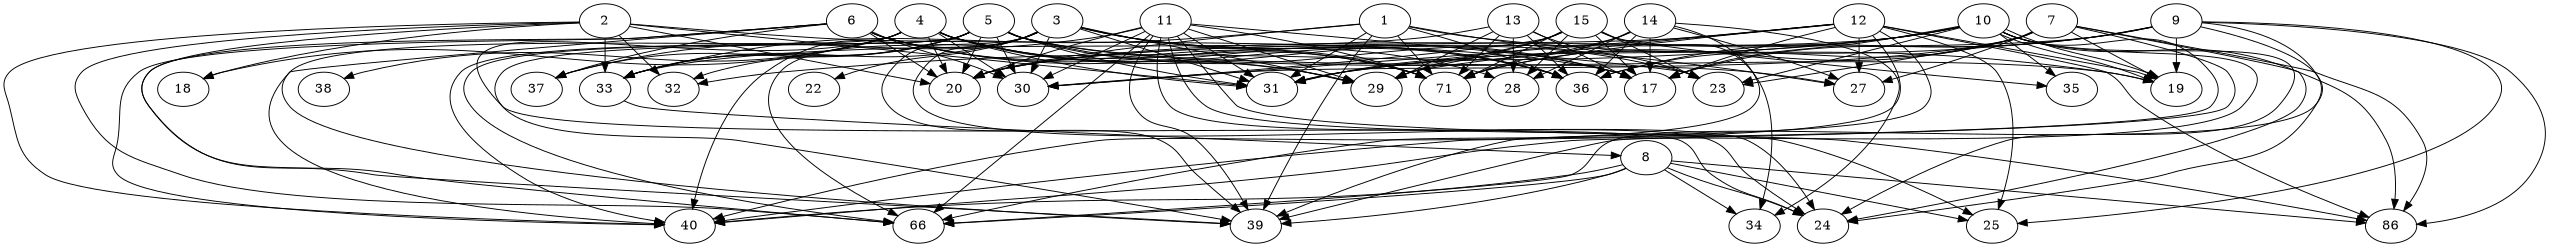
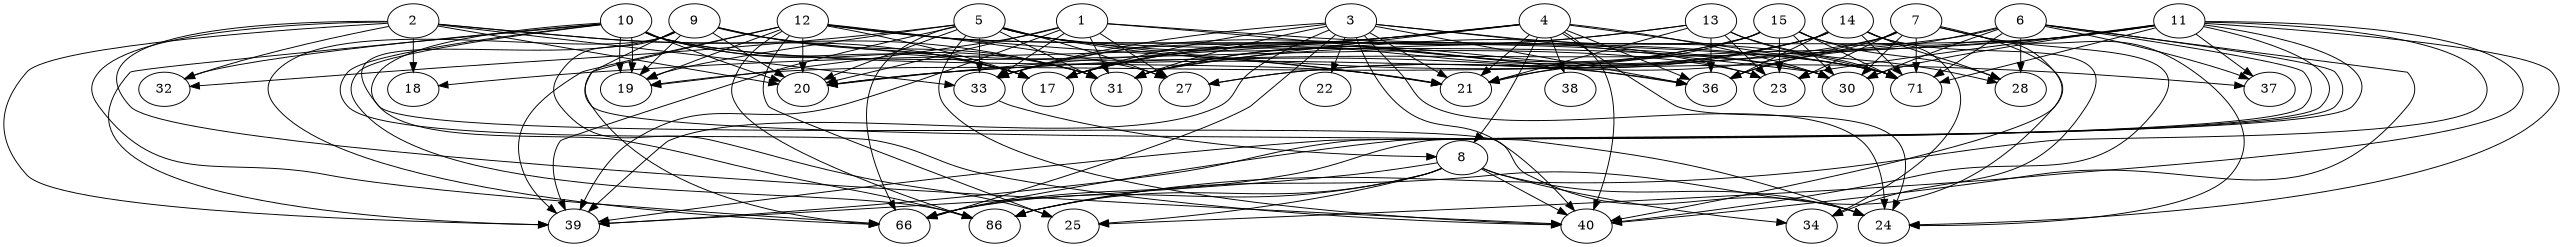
(1280, 56) -> (1511, 88)
(1376, 89) -> (1466, 89)
(2072, 89) -> none
